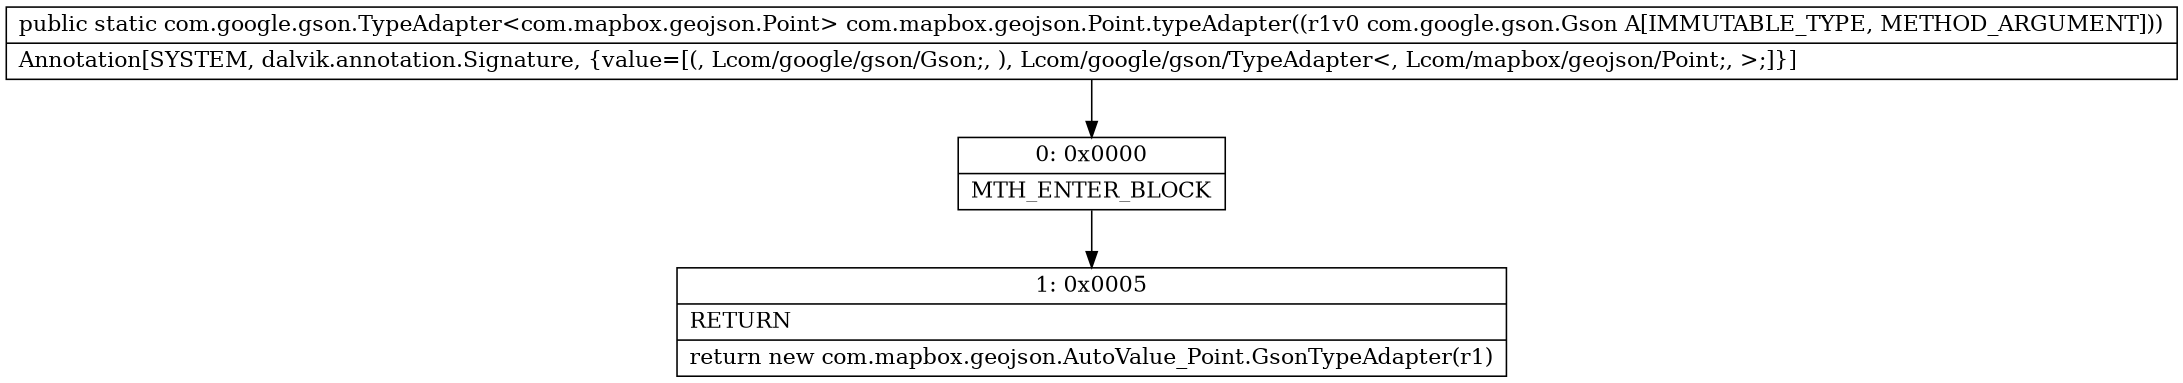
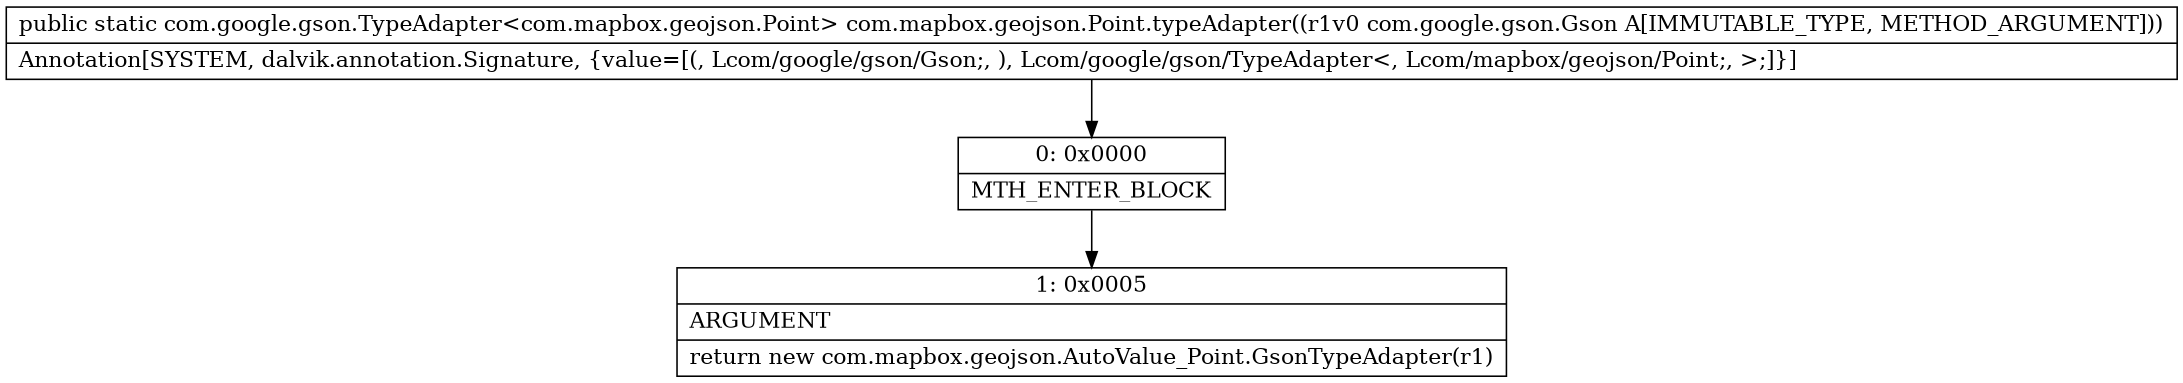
(741, 321) -> (760, 321)
